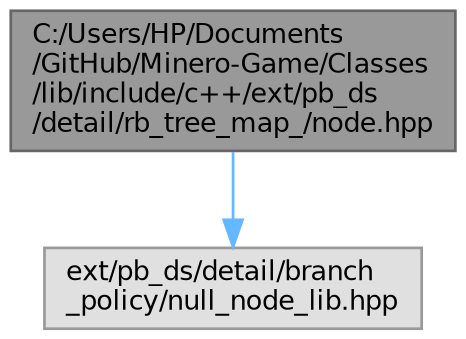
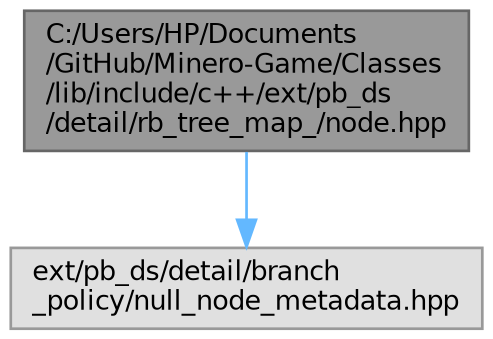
(233, 288) -> (247, 288)
